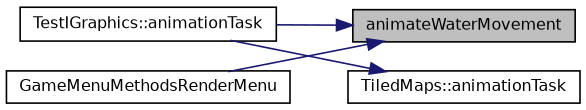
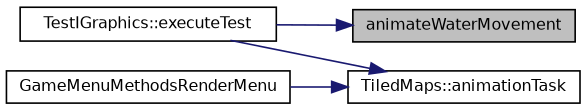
(148, 24) -> (148, 24)
(280, 61) -> (311, 87)
